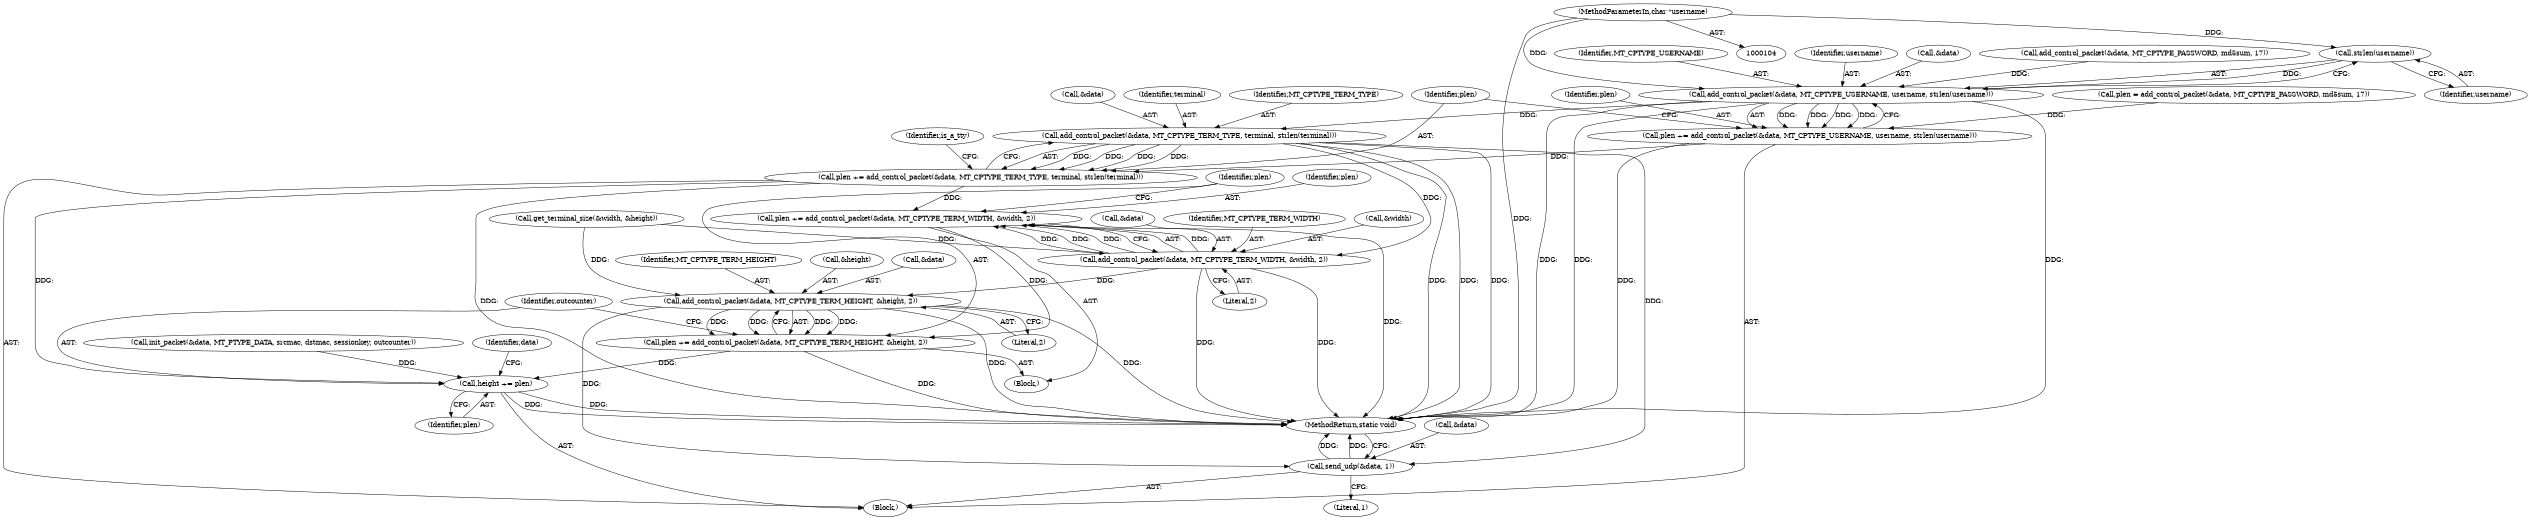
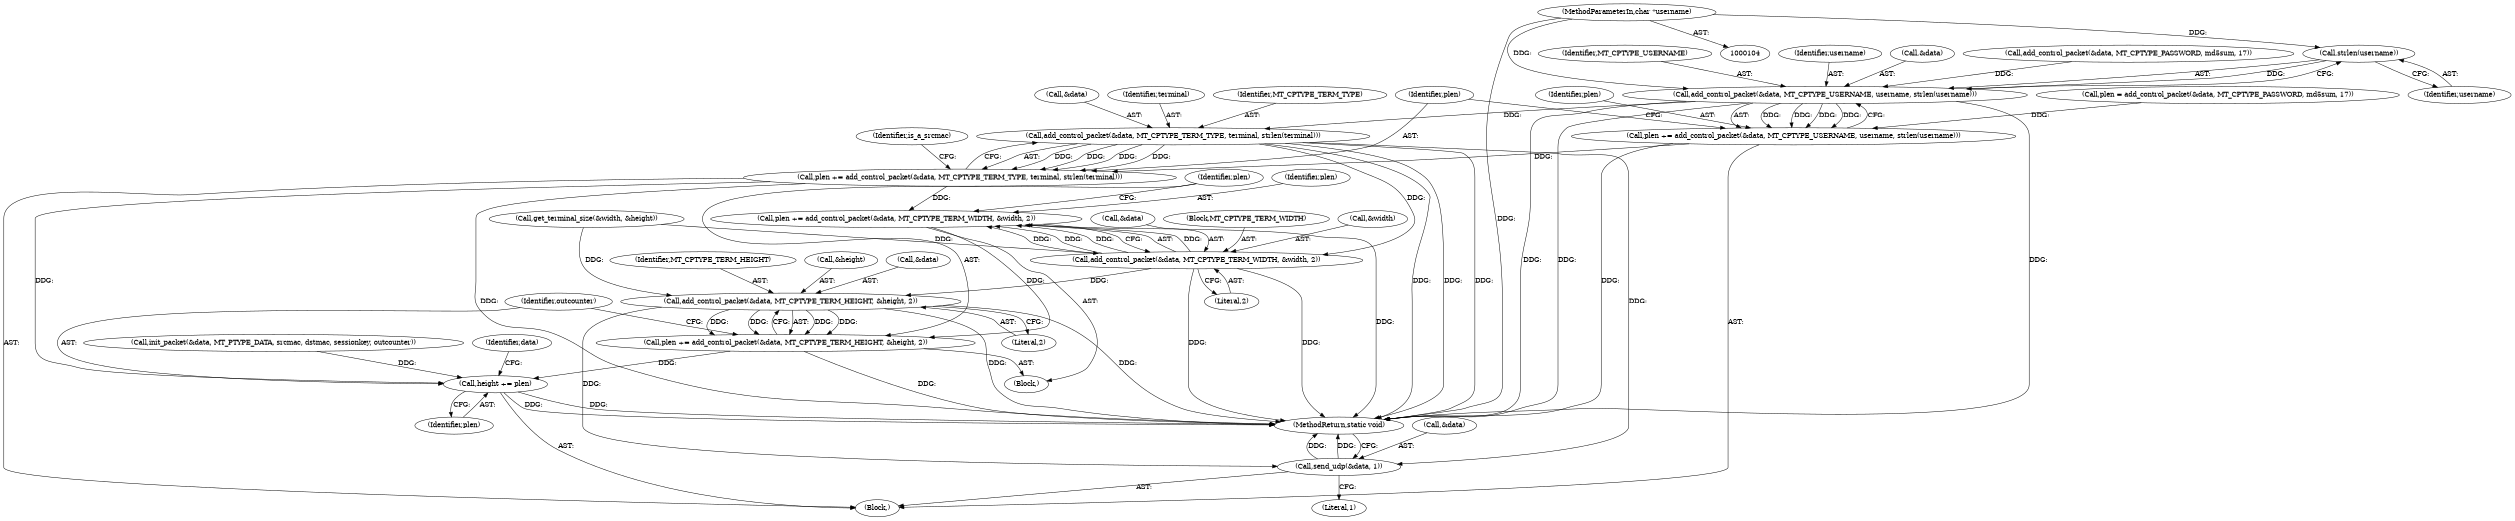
(938, 136) -> (912, 136)
(1254, 219) -> (1246, 219)
